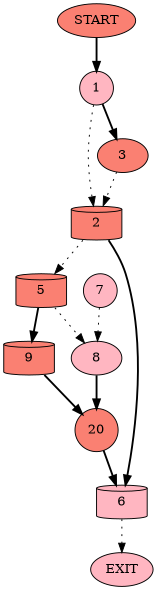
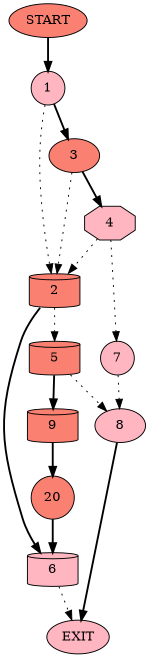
none -> (110, 223)
(97, 387) -> (100, 527)
